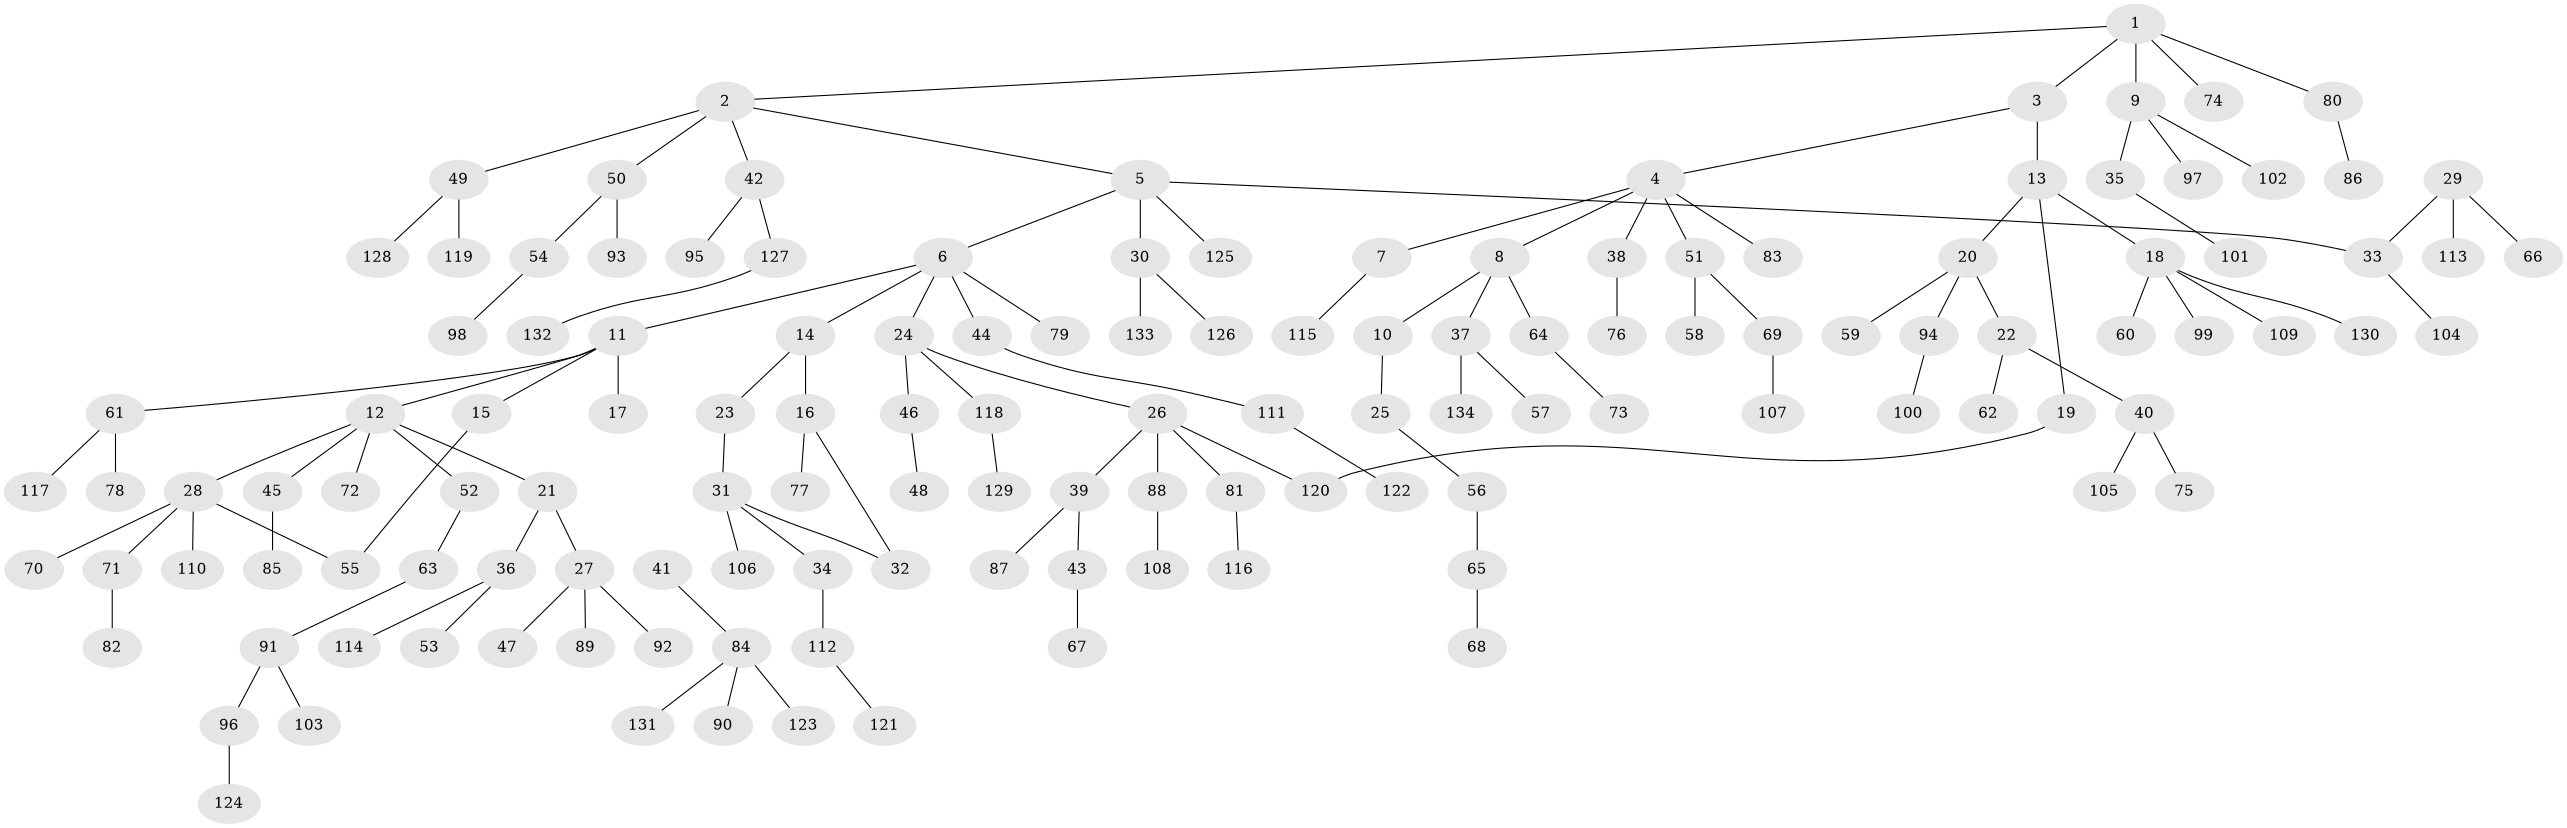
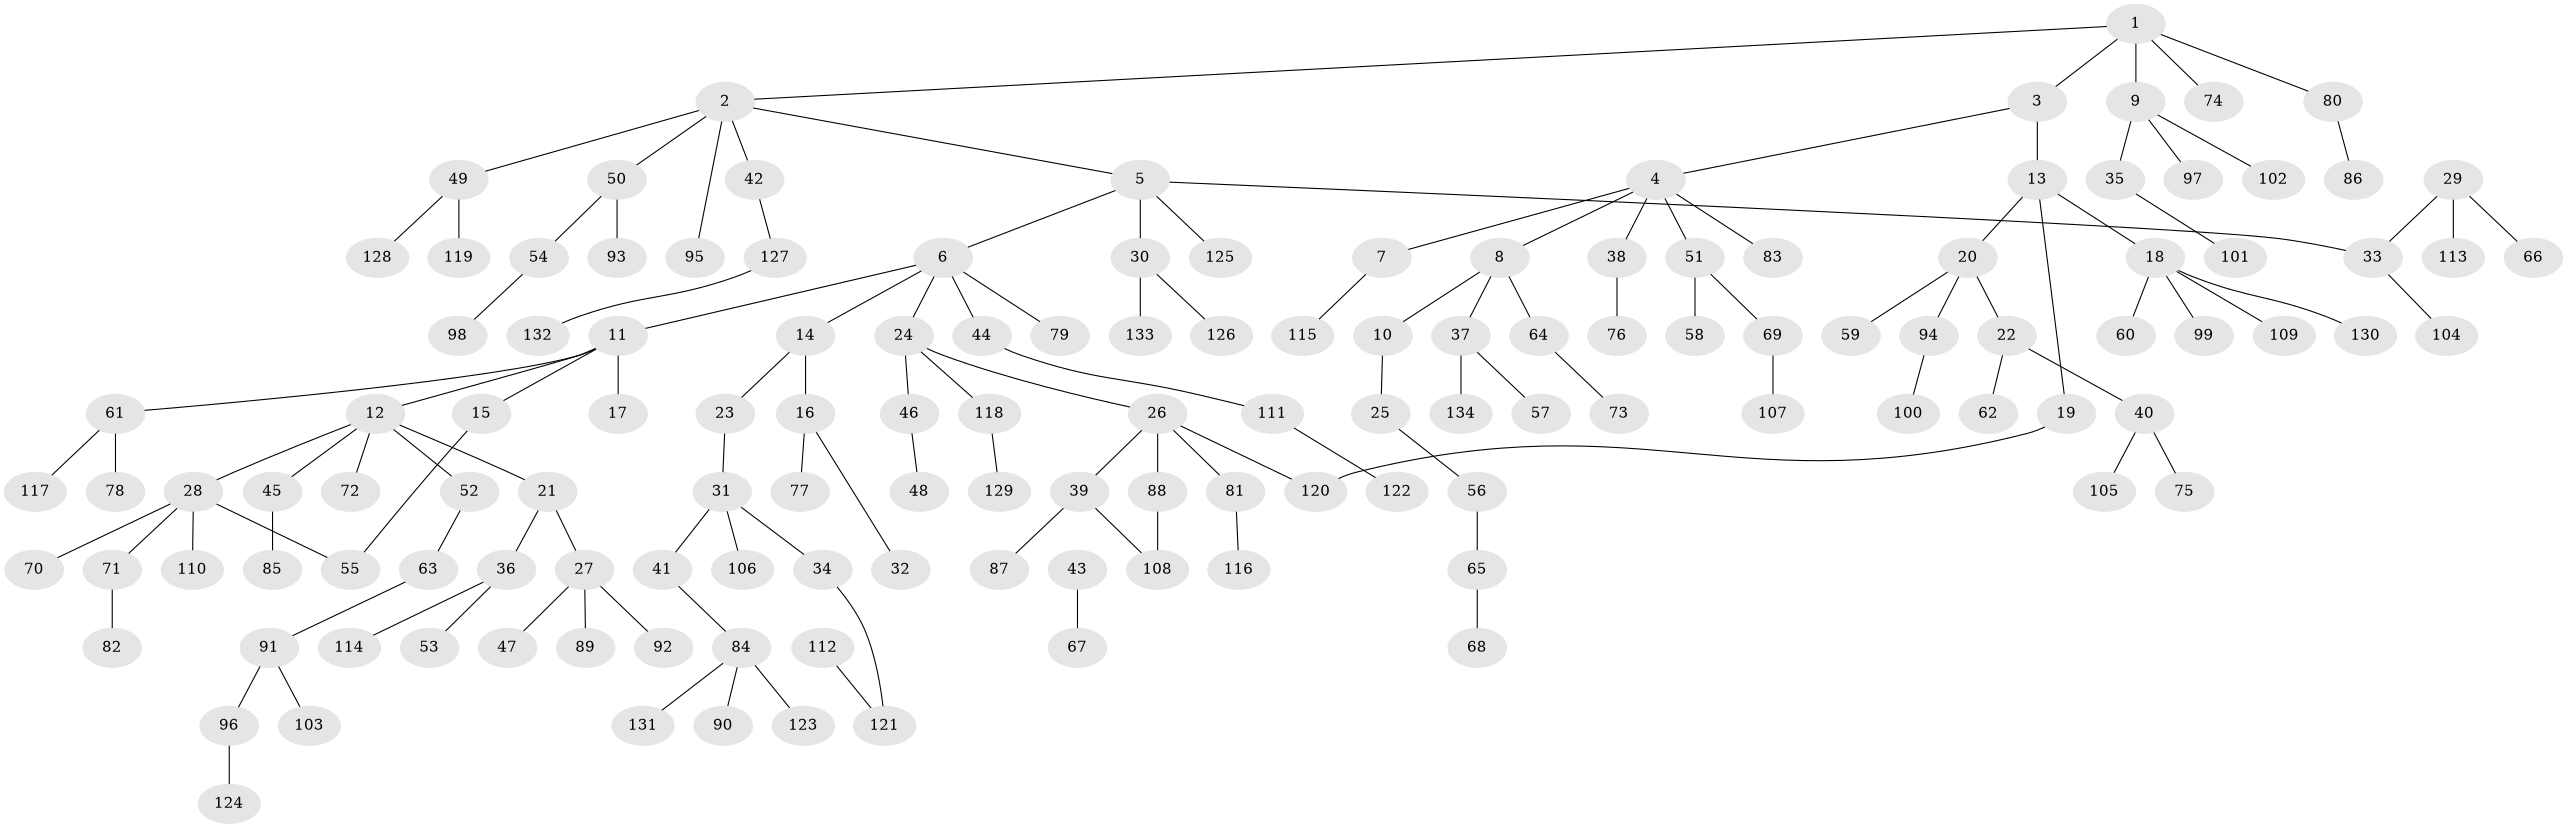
(725, 219) -> (710, 180)
(812, 531) -> (692, 531)
(1079, 531) -> (1118, 531)
(823, 609) -> (870, 643)
